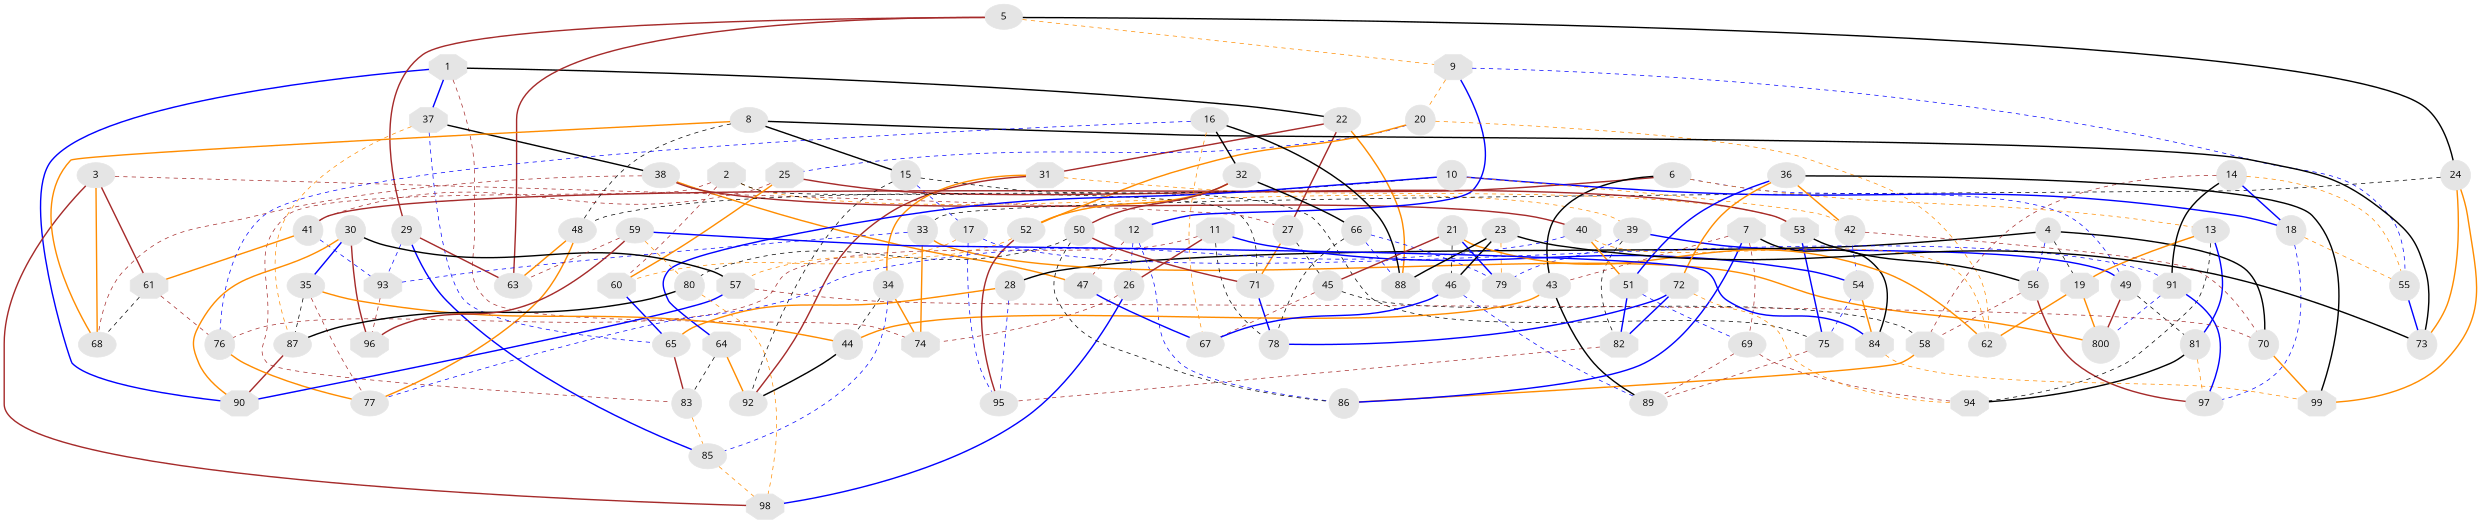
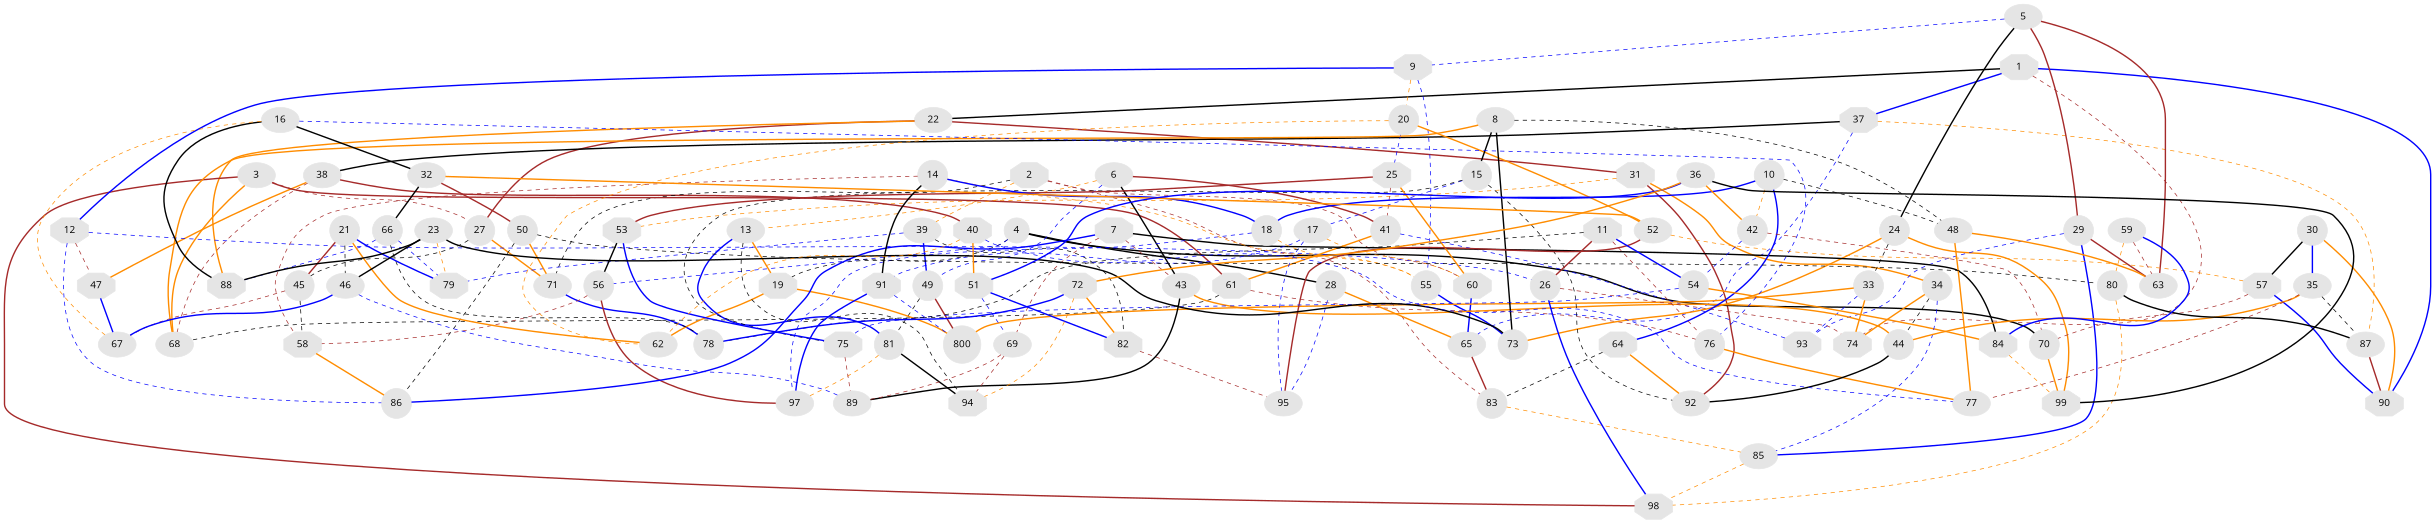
(1228, 42) -> (1718, 42)
(1138, 256) -> (540, 262)
(1649, 315) -> (1102, 318)
(370, 345) -> none
